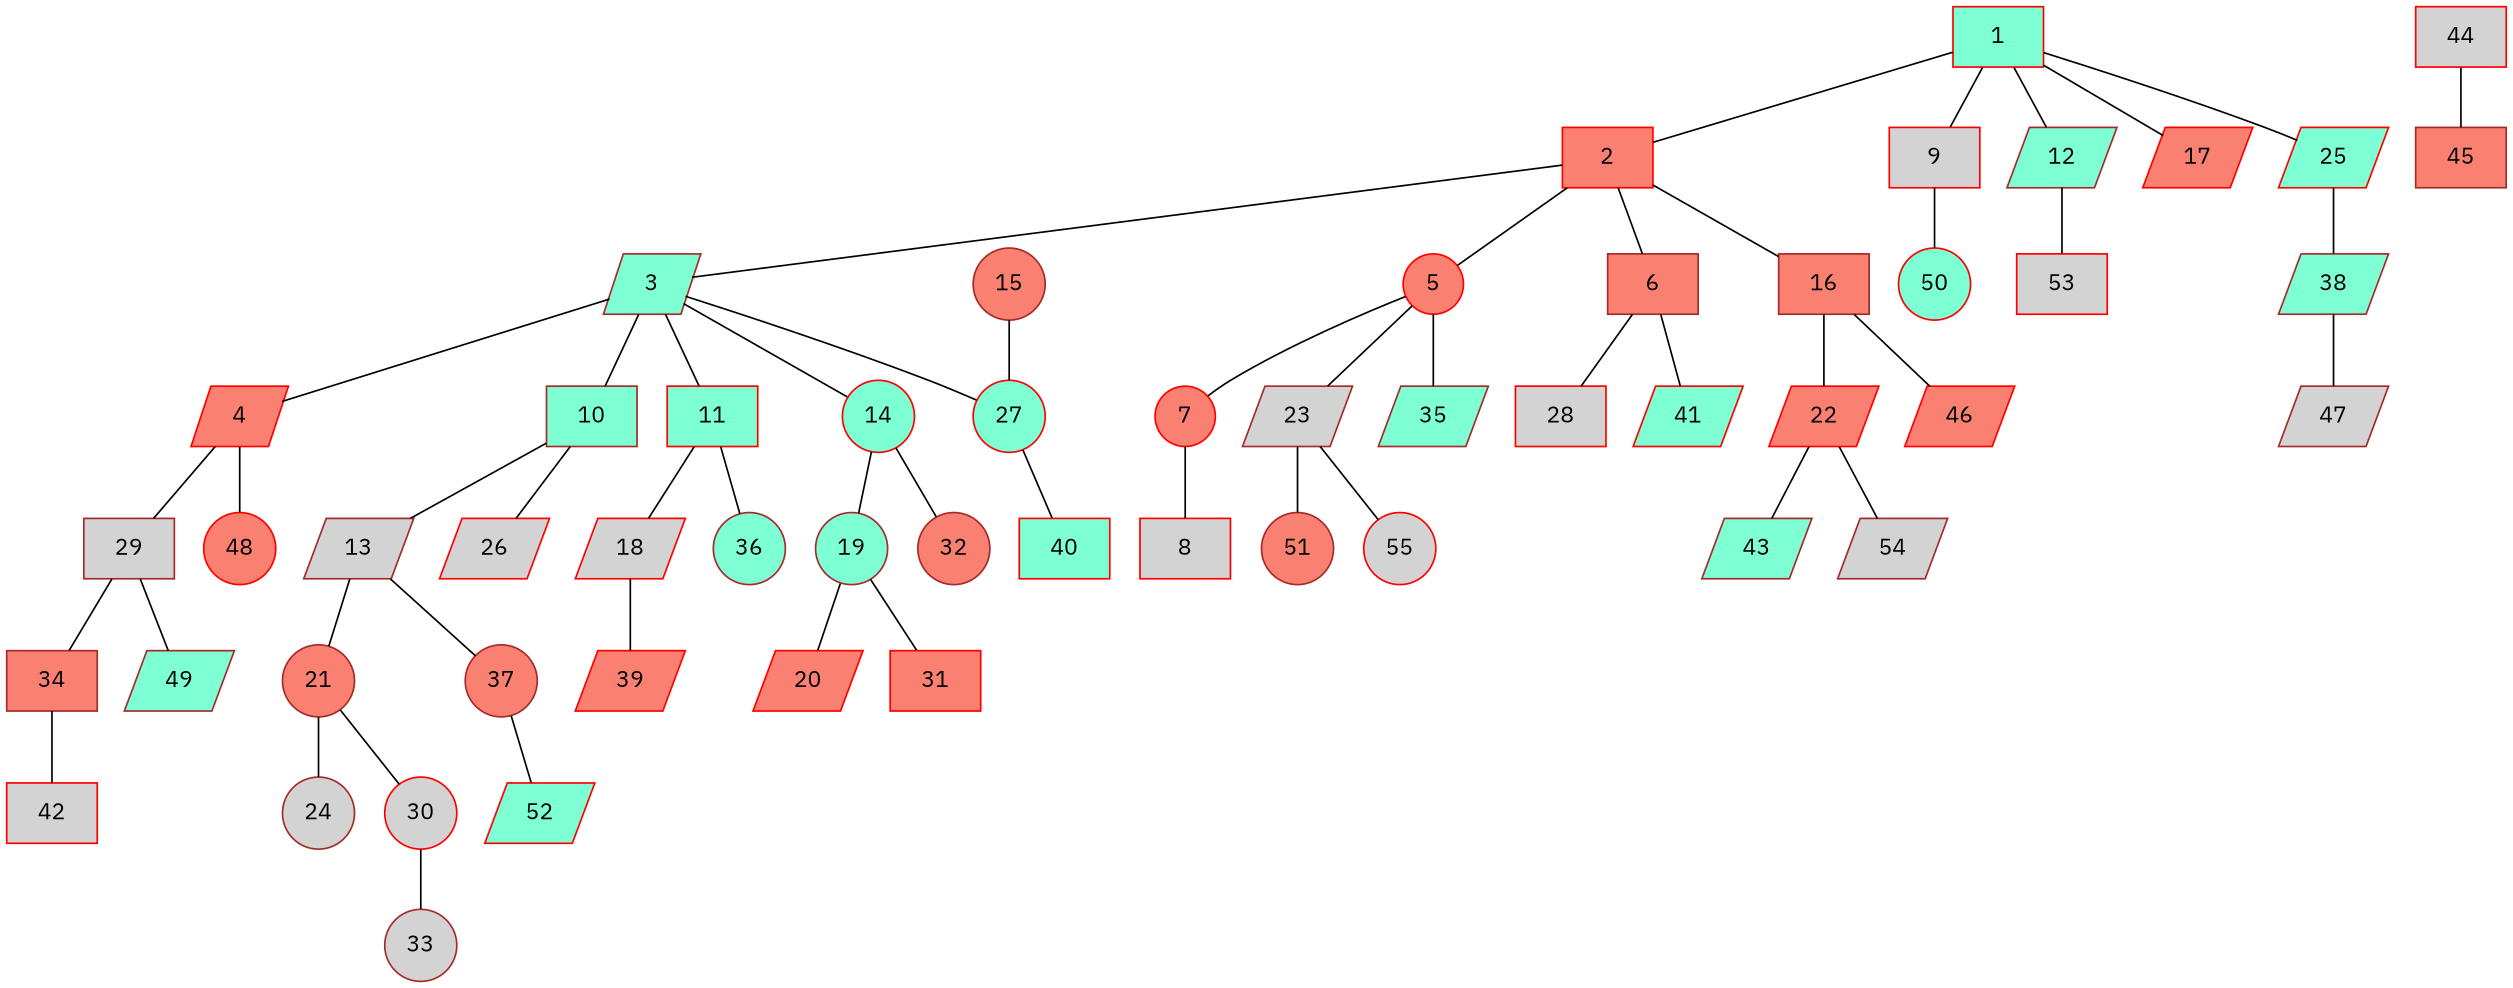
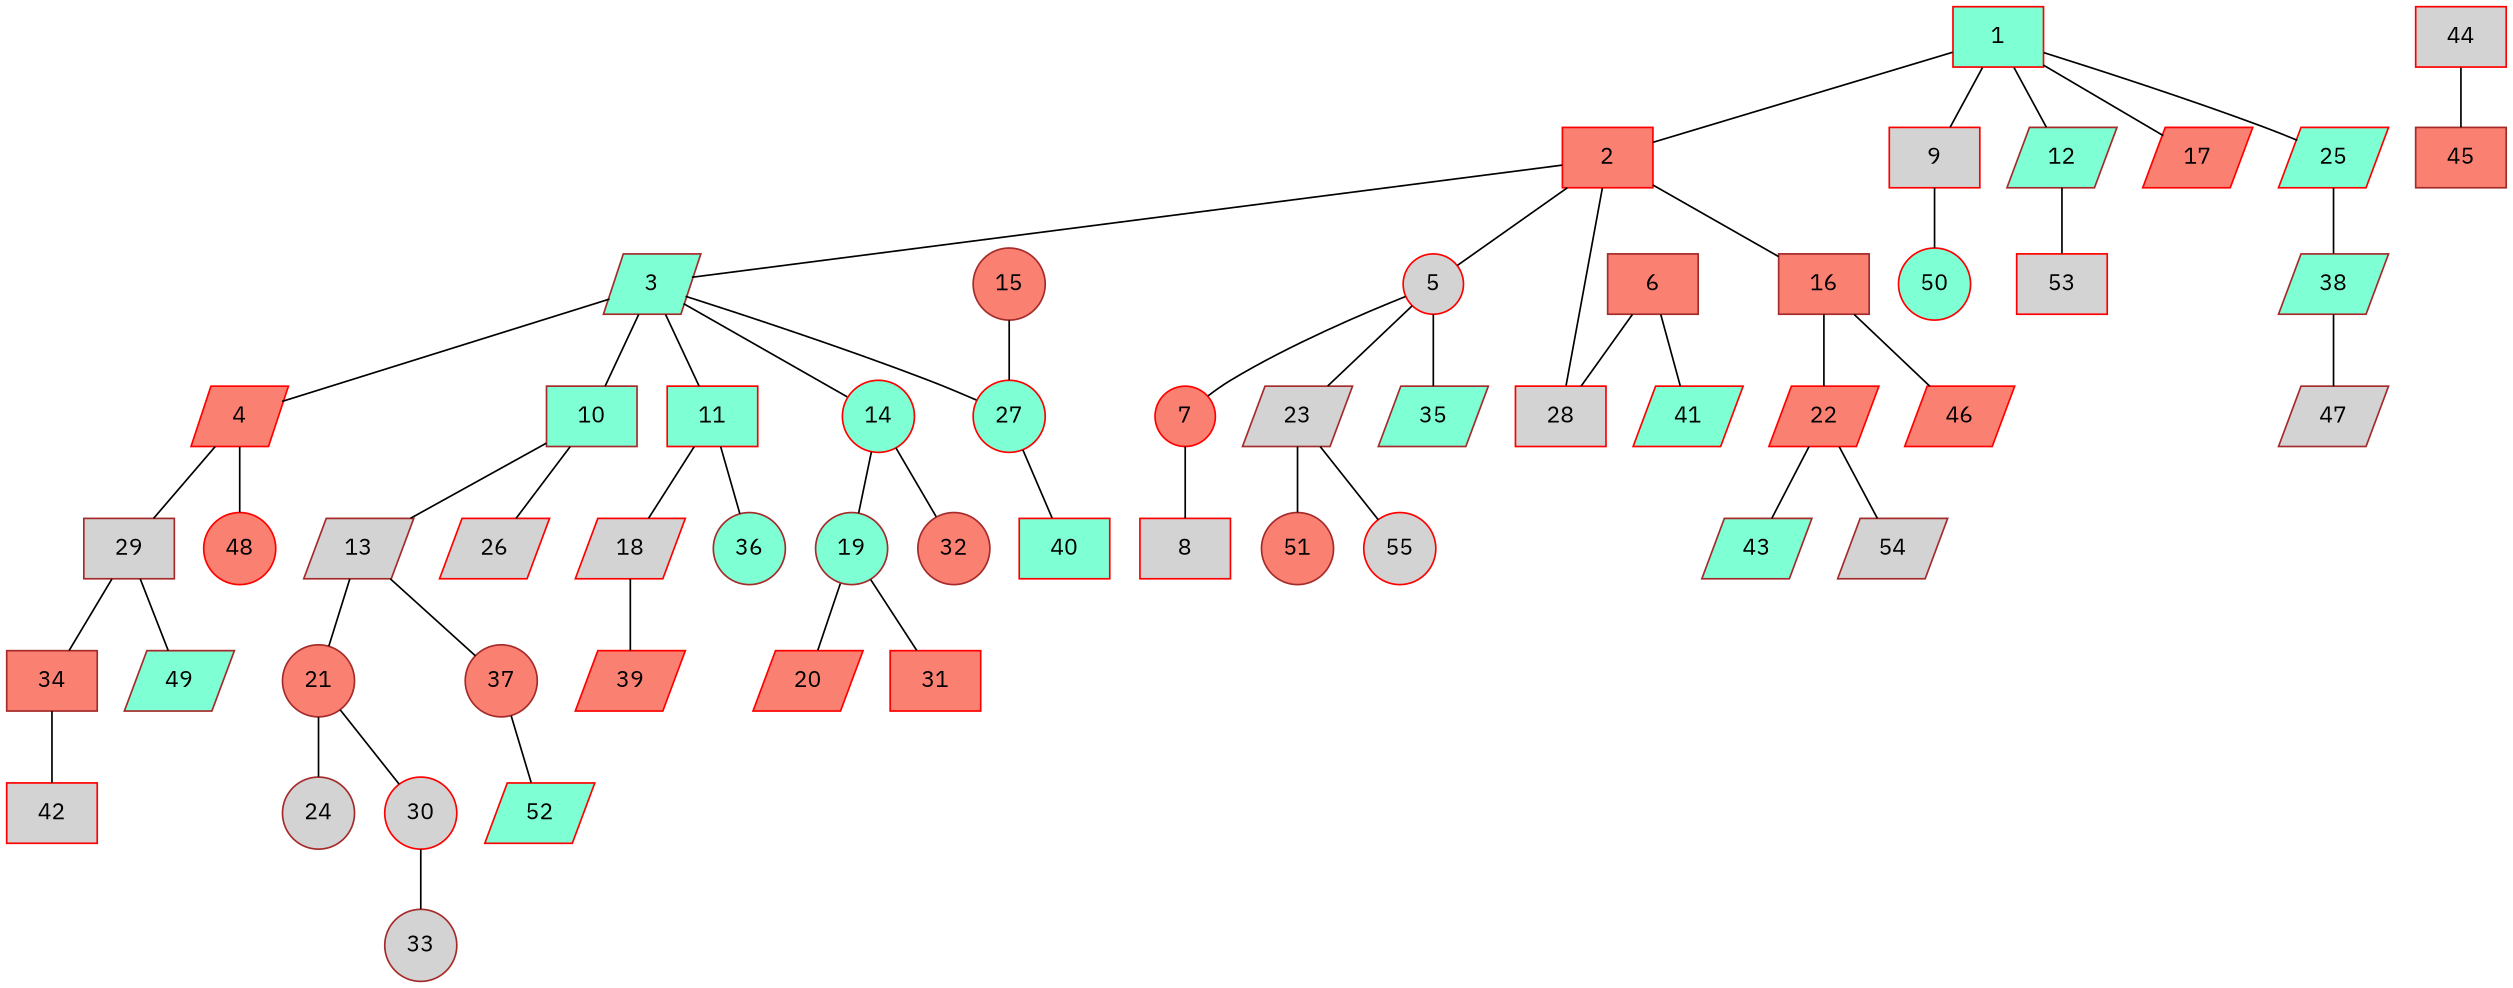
(1630, 221) -> (1584, 287)
(1433, 284) -> (1433, 284)
